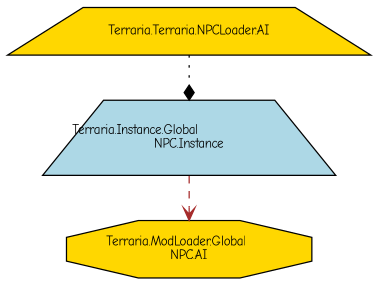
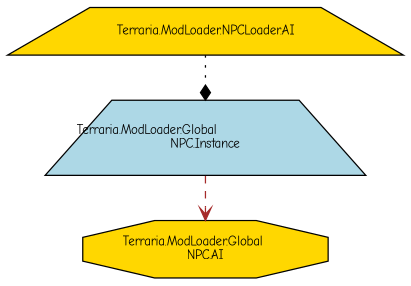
(189, 31) -> (205, 31)
(189, 138) -> (205, 138)
